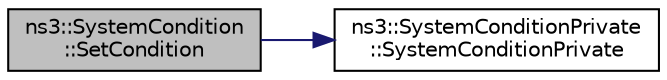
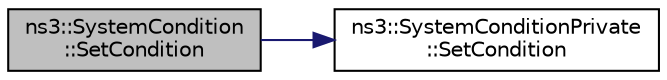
(497, 40) -> (497, 40)
